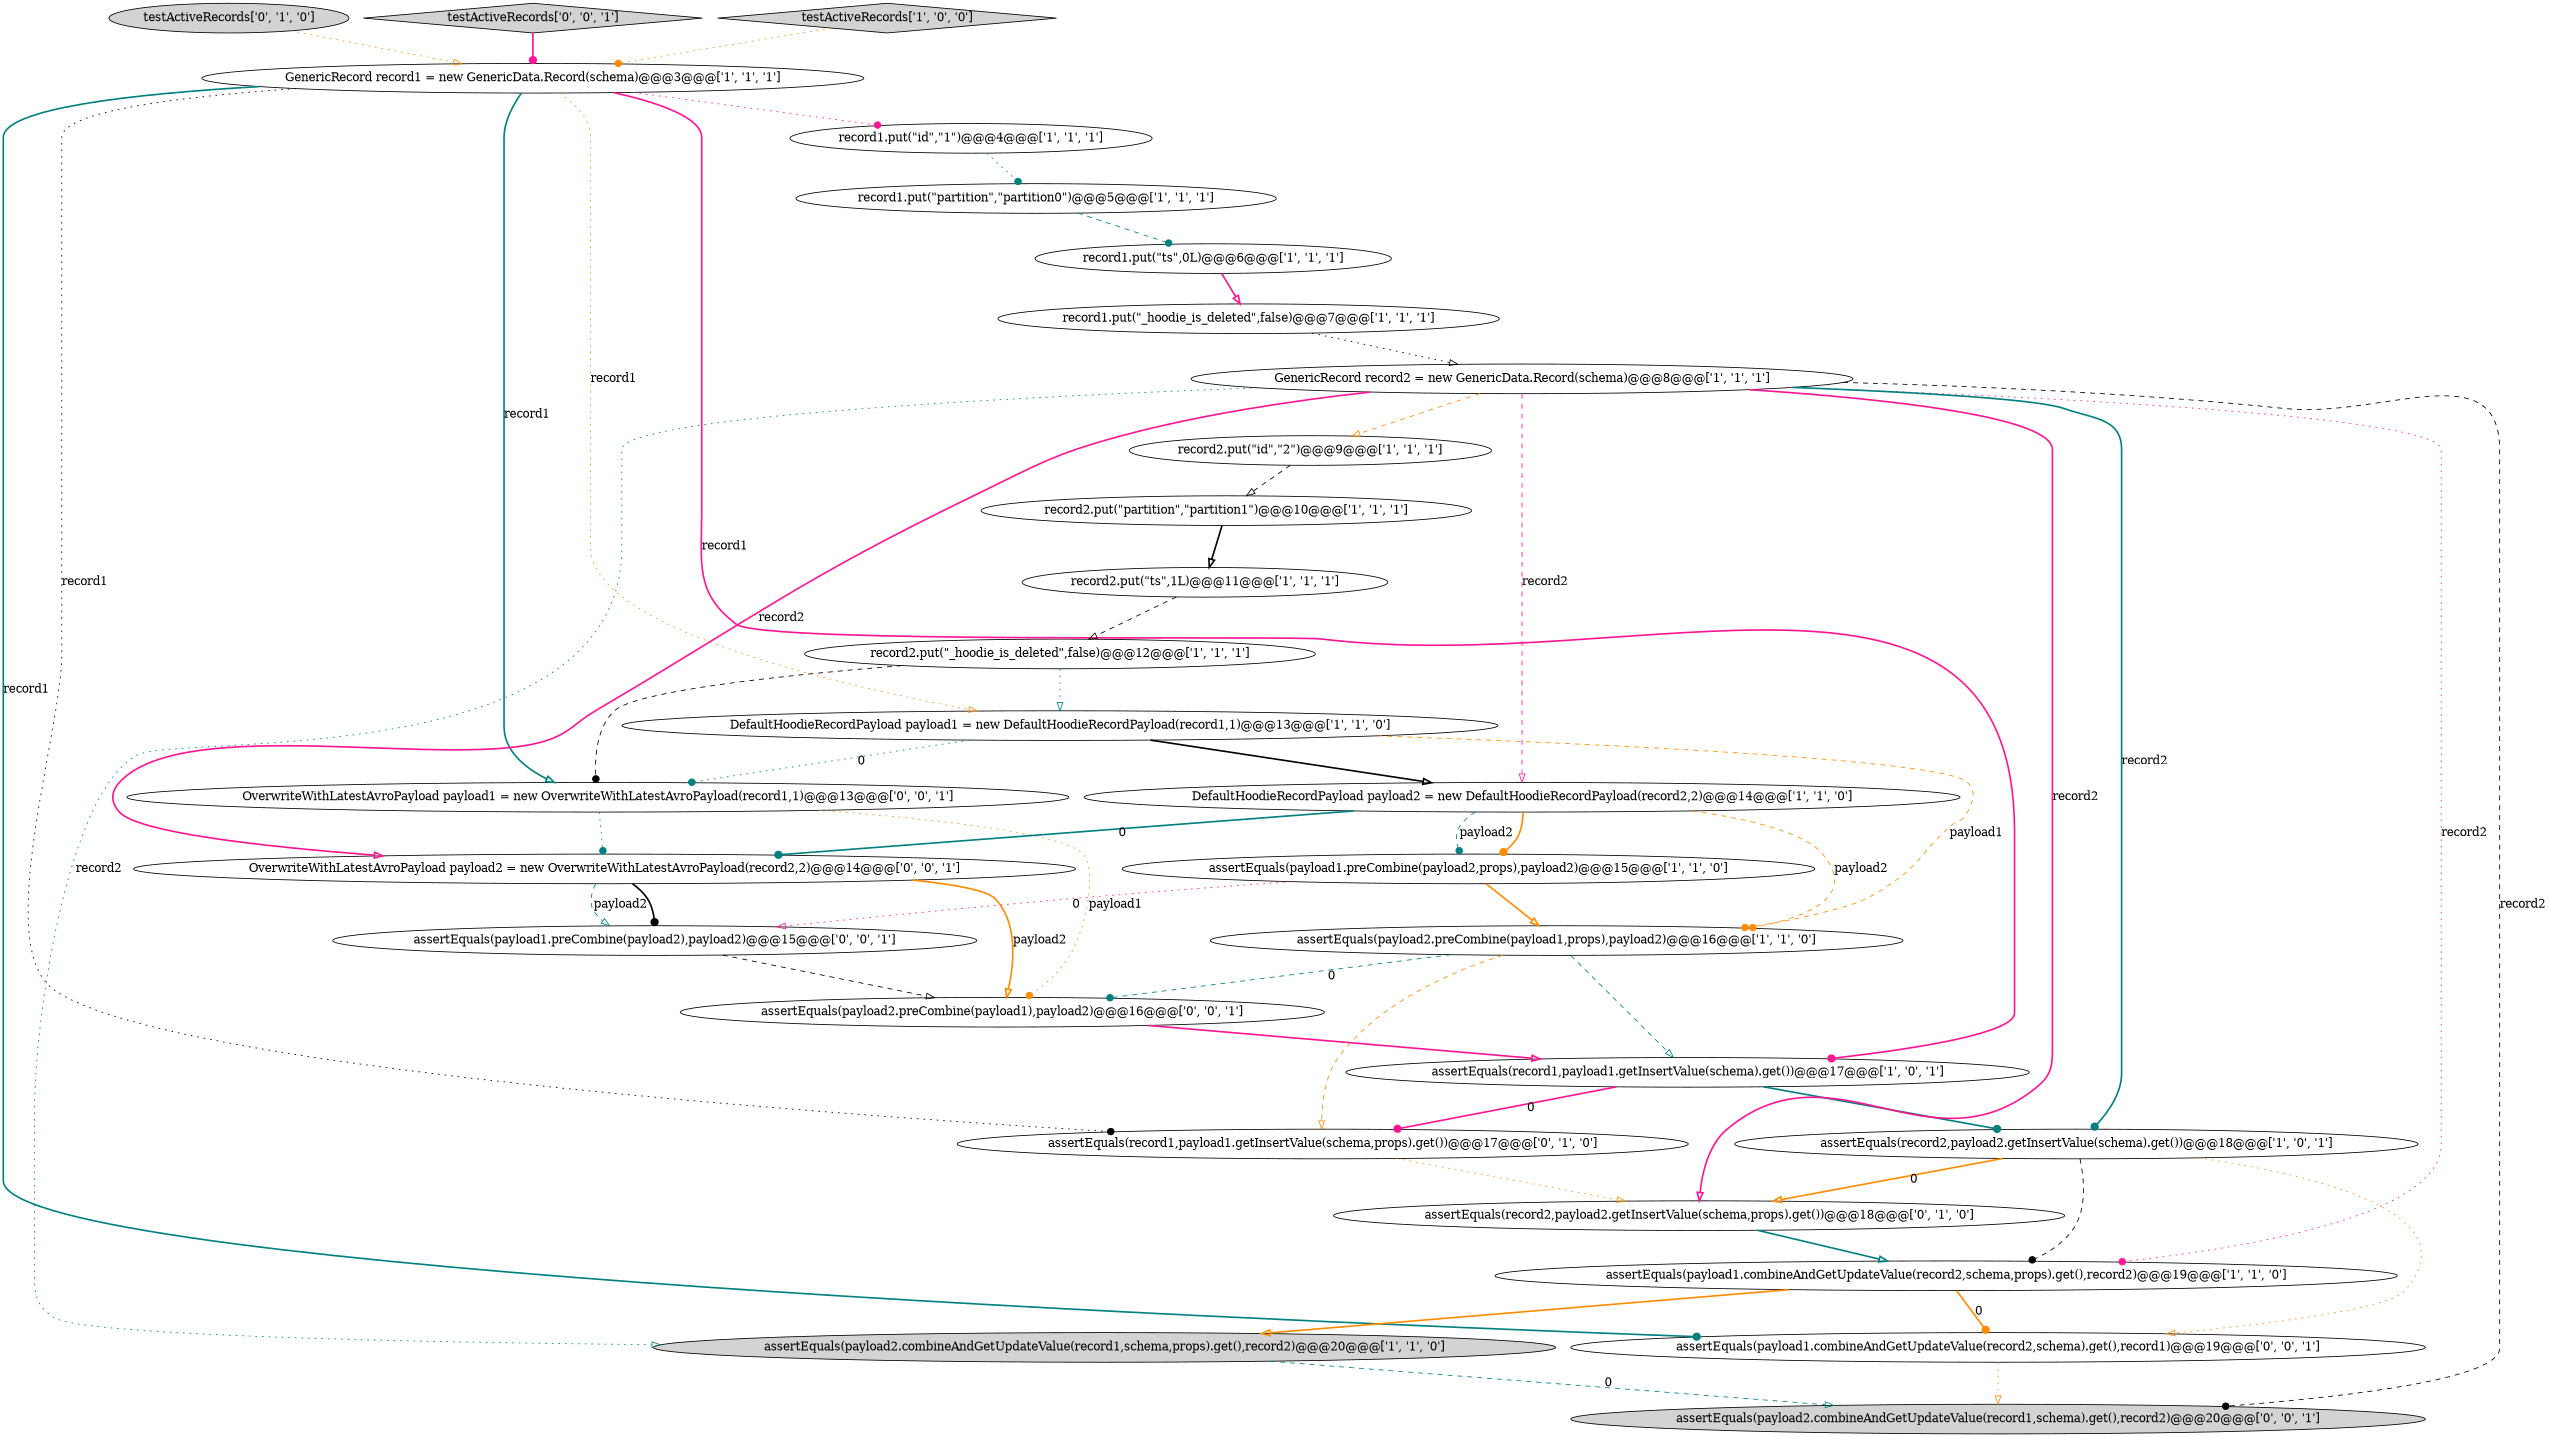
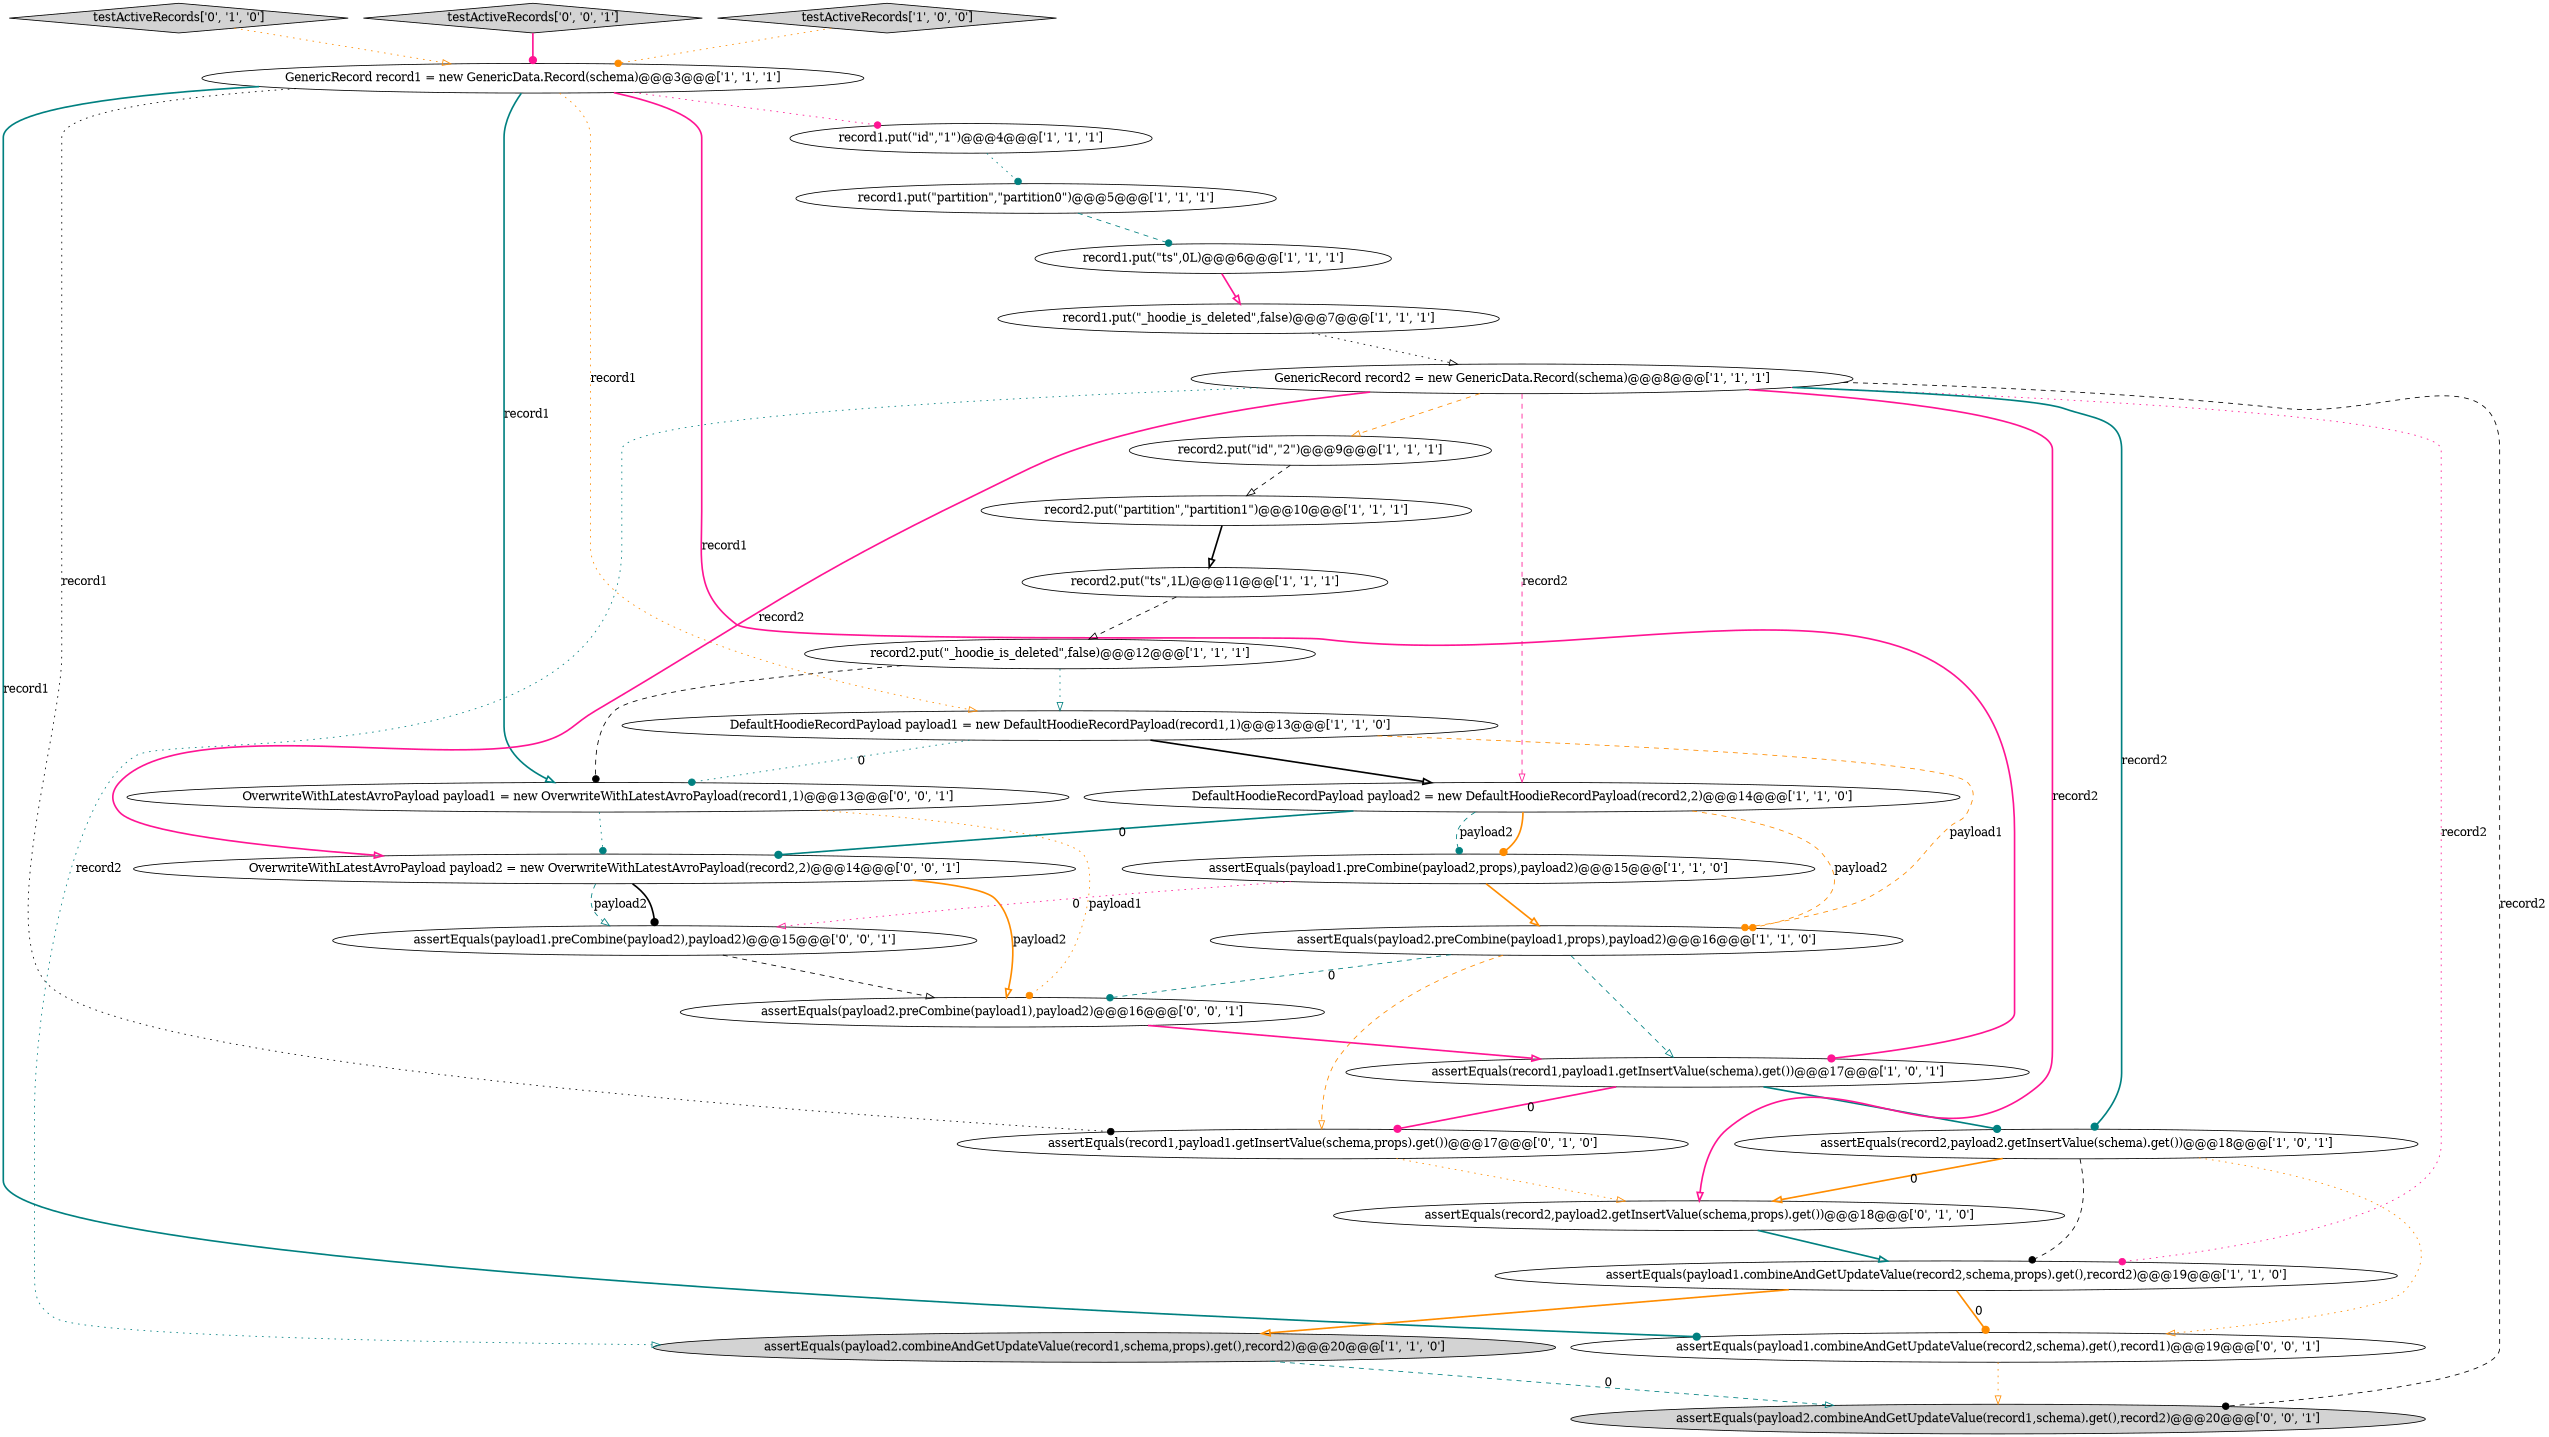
(229, 18) -> (179, 18)
